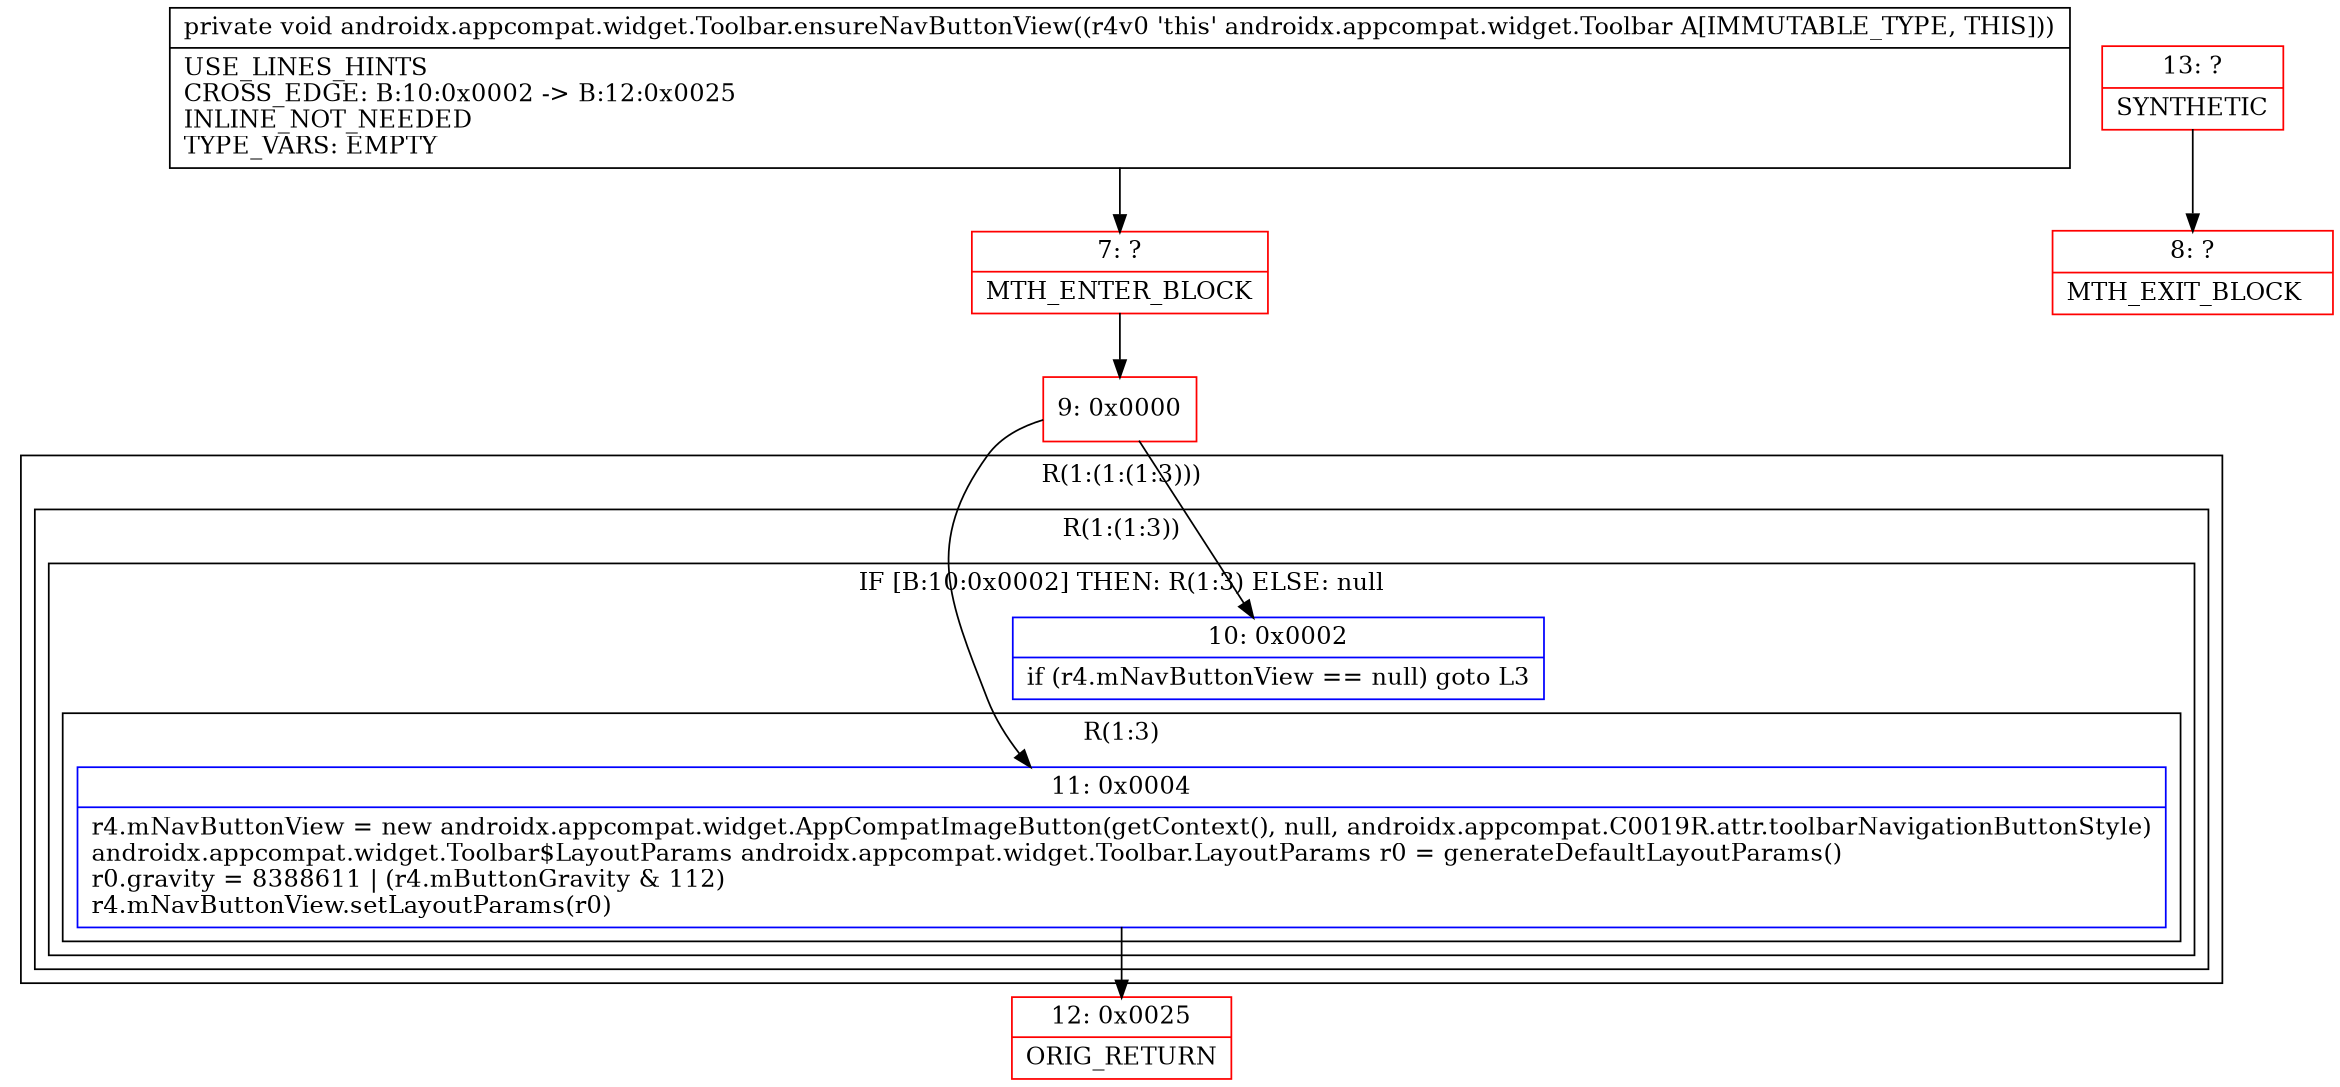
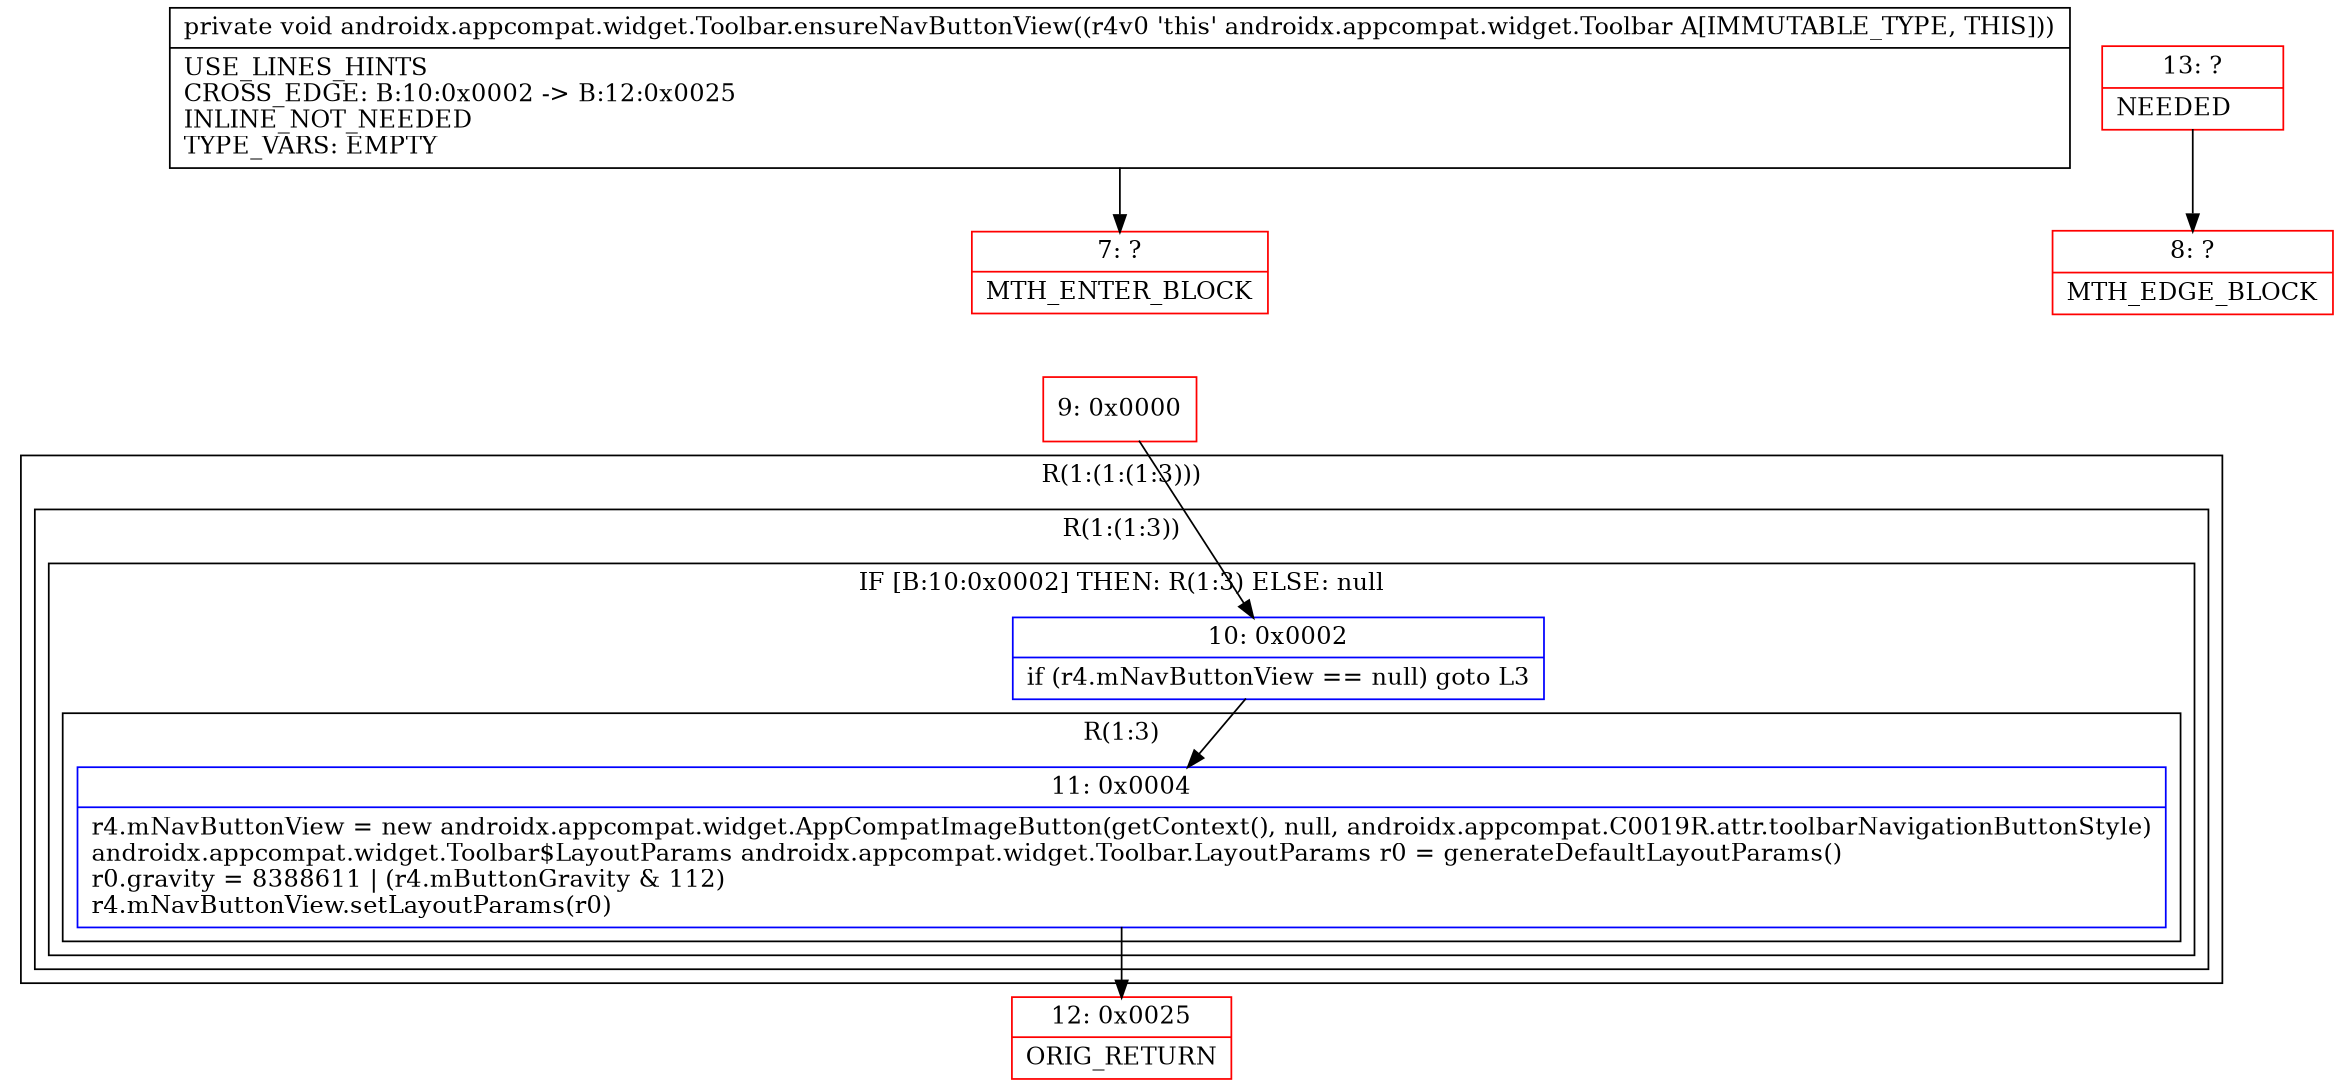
(2193, 108) -> (2174, 108)
(2185, 293) -> (2193, 293)
(1120, 336) -> none
(949, 574) -> (1222, 726)
